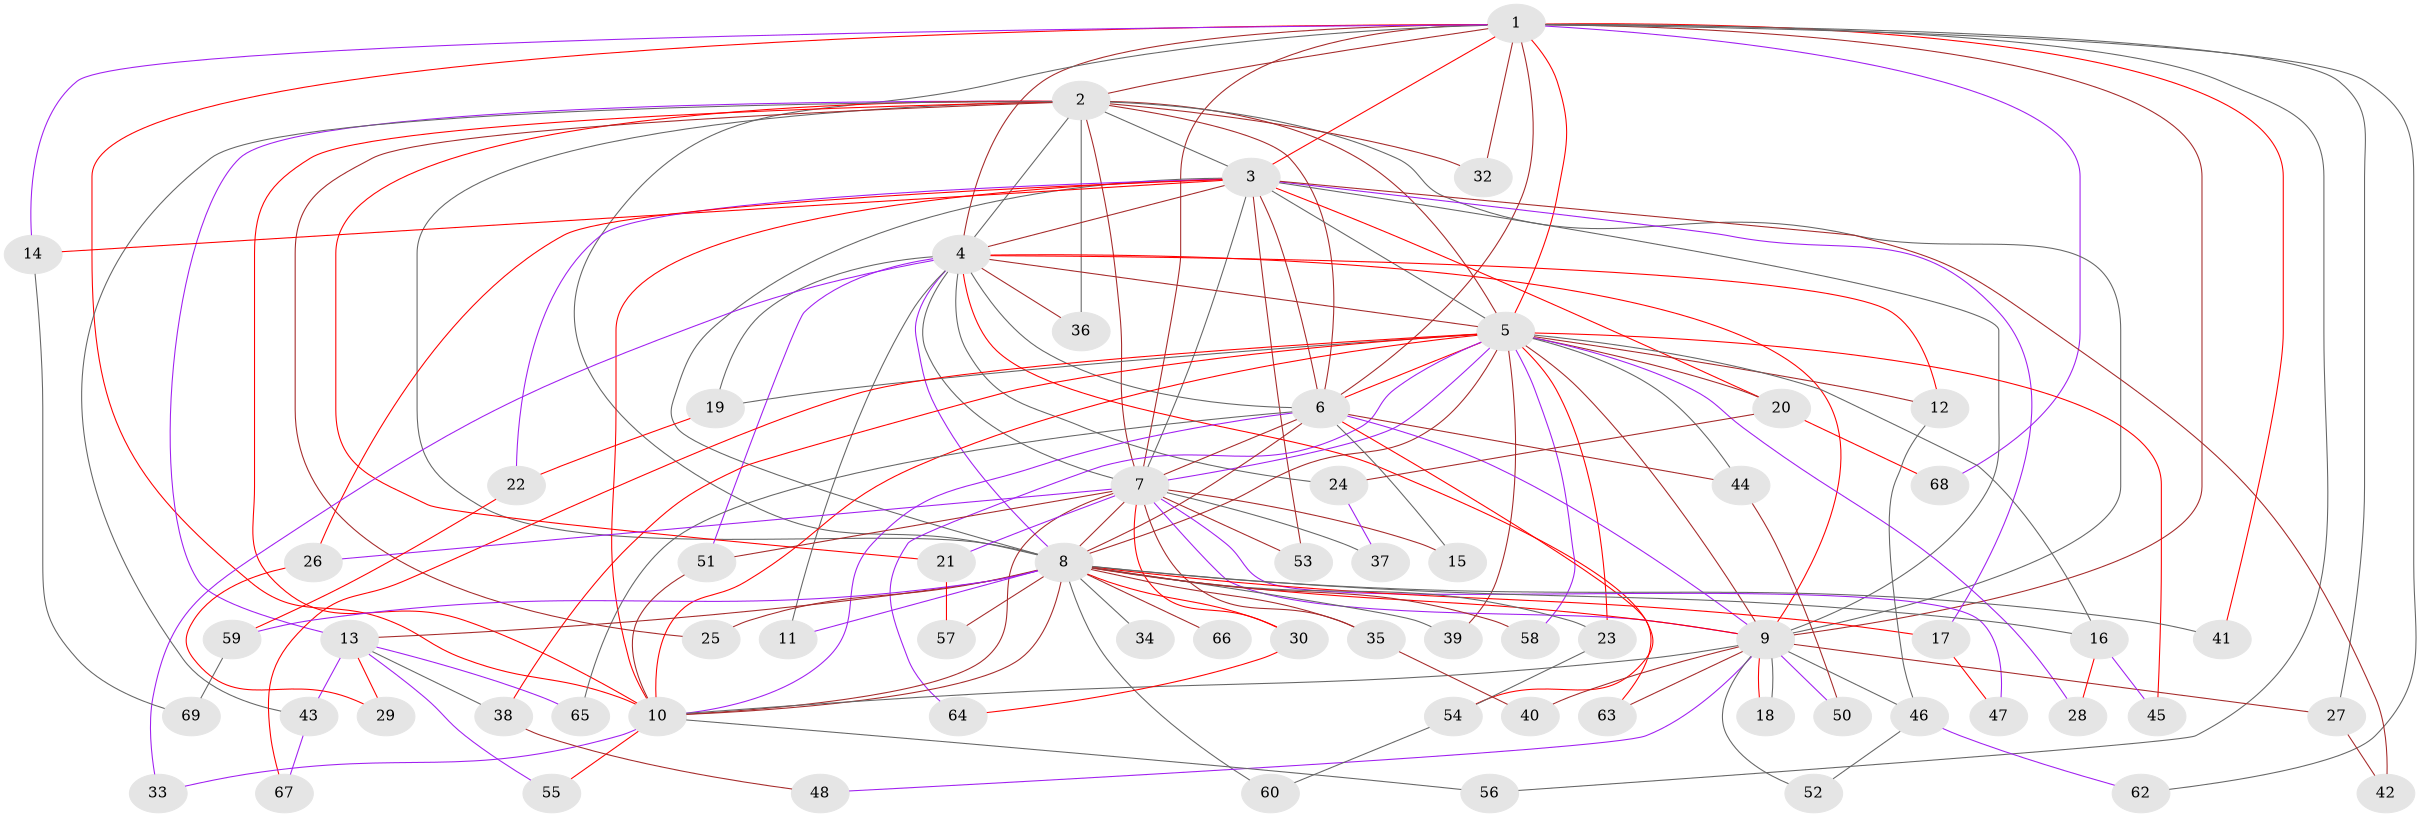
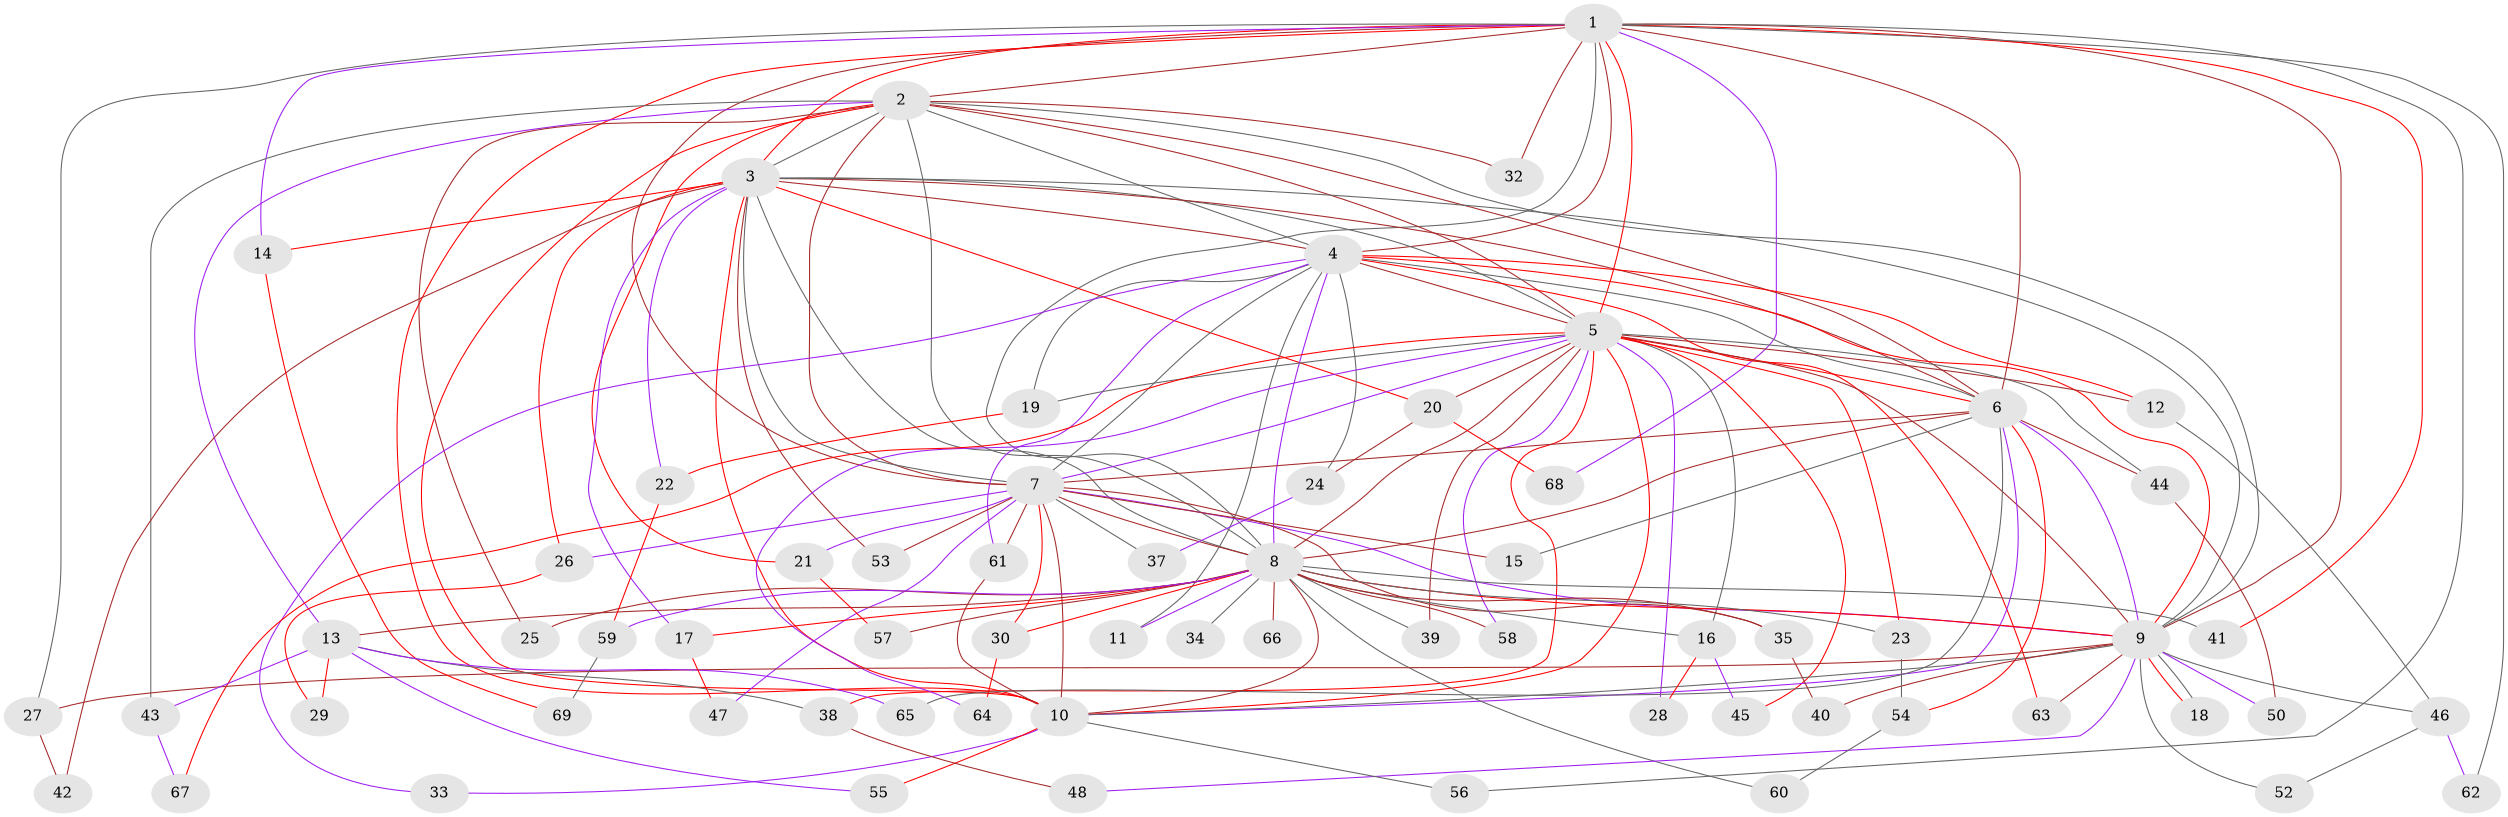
(1081, 332) -> none
(43, 522) -> (335, 525)
(707, 563) -> (999, 563)
